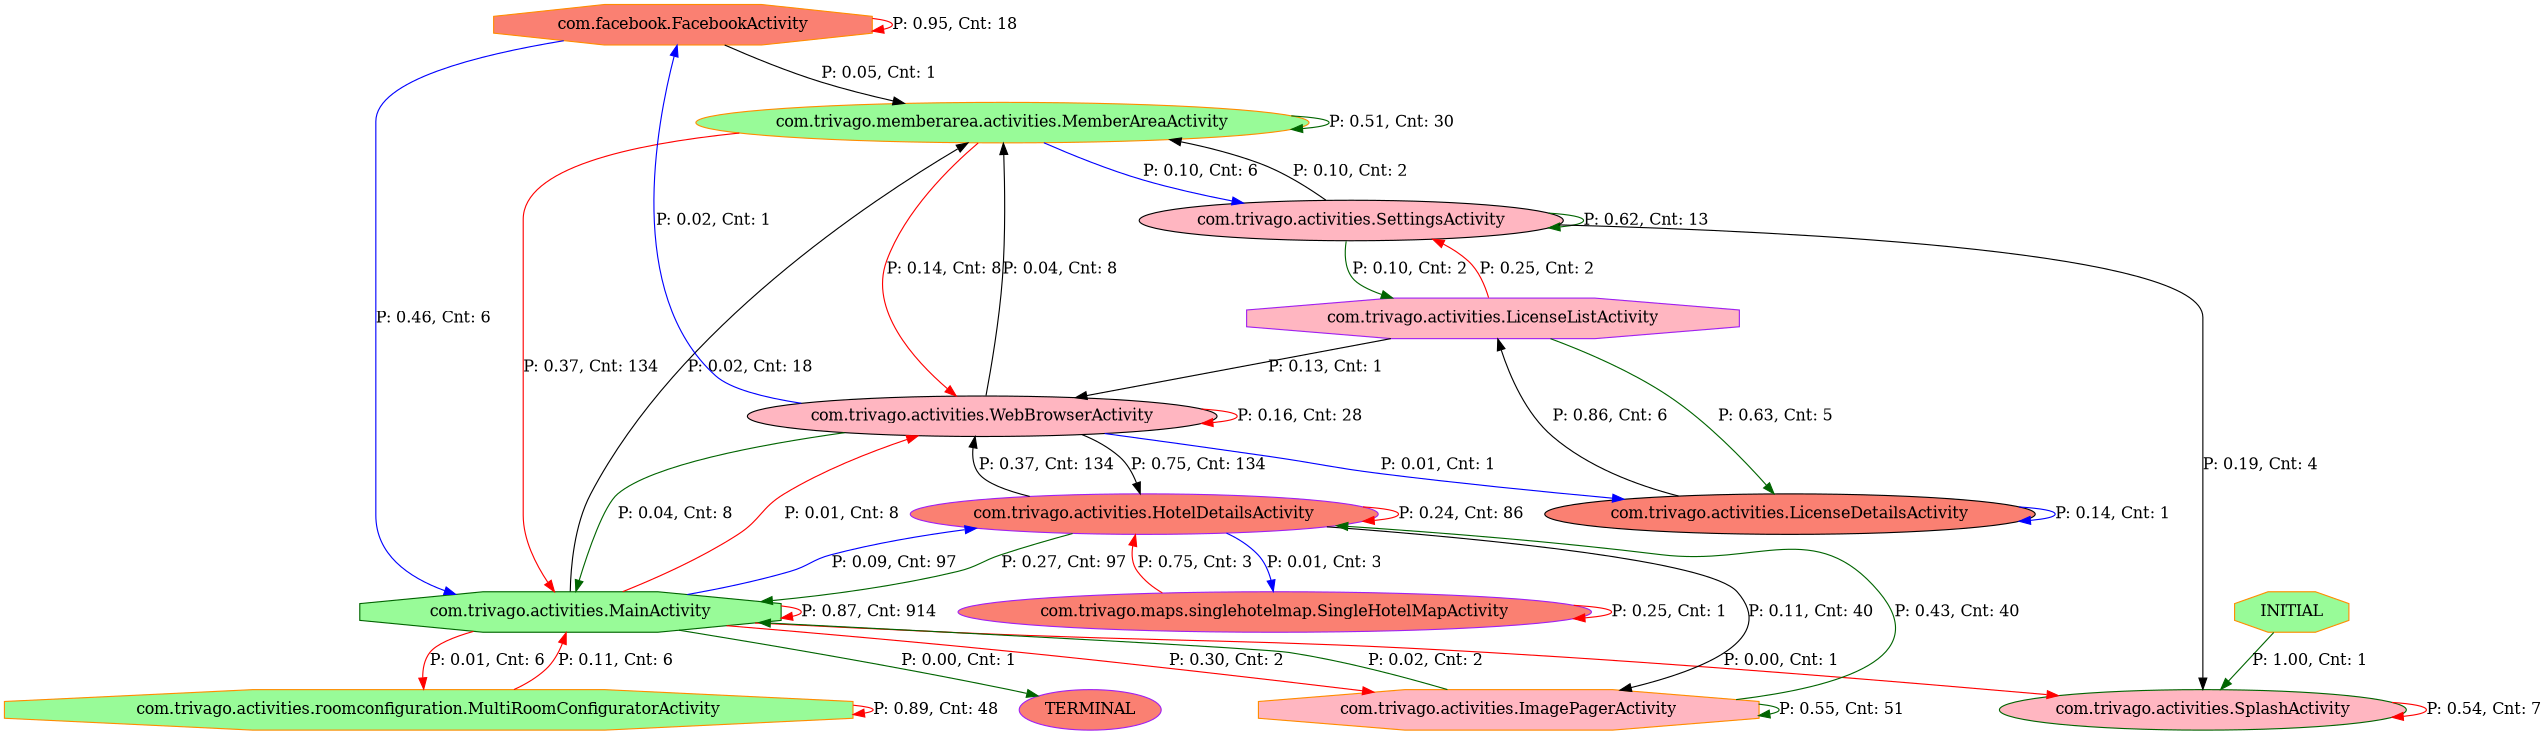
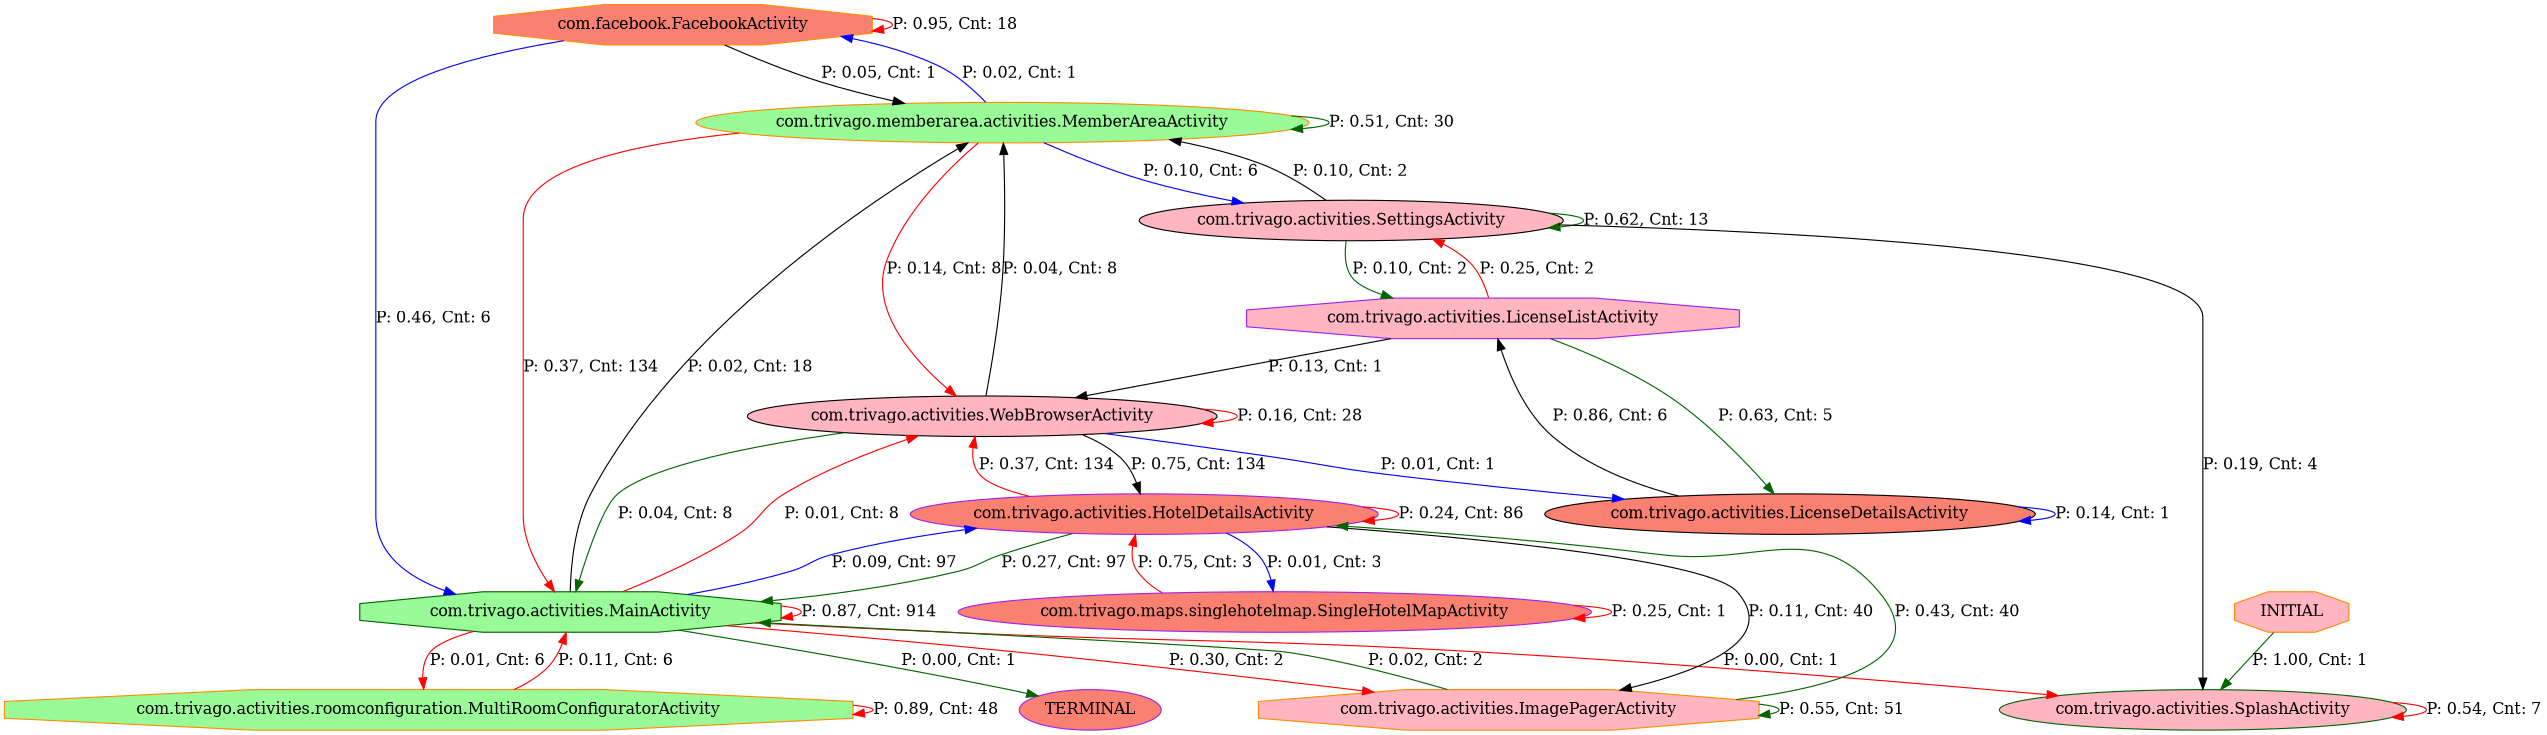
(660, 268) -> (924, 60)
(990, 483) -> (990, 483)
(2292, 612) -> (2292, 612)
